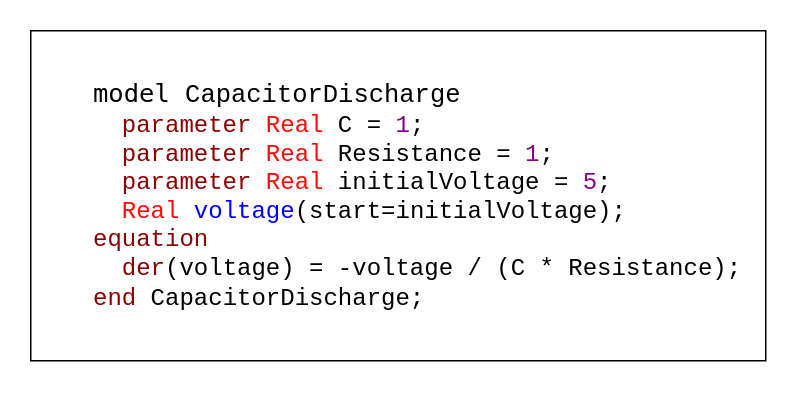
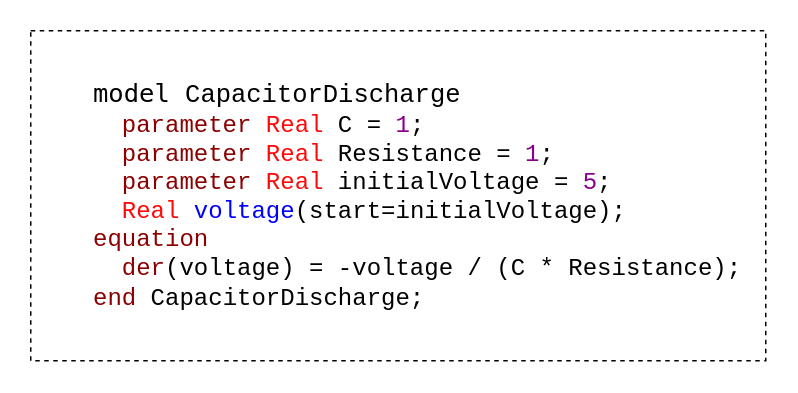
(398, 196) -> (398, 196)
